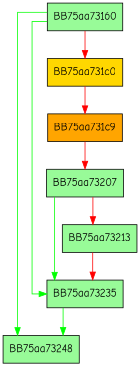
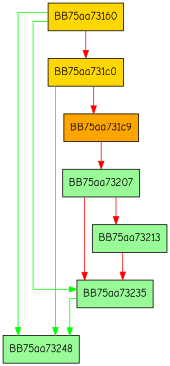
(85, 17) -> (86, 17)
none -> (55, 207)
(55, 235) -> (85, 235)
